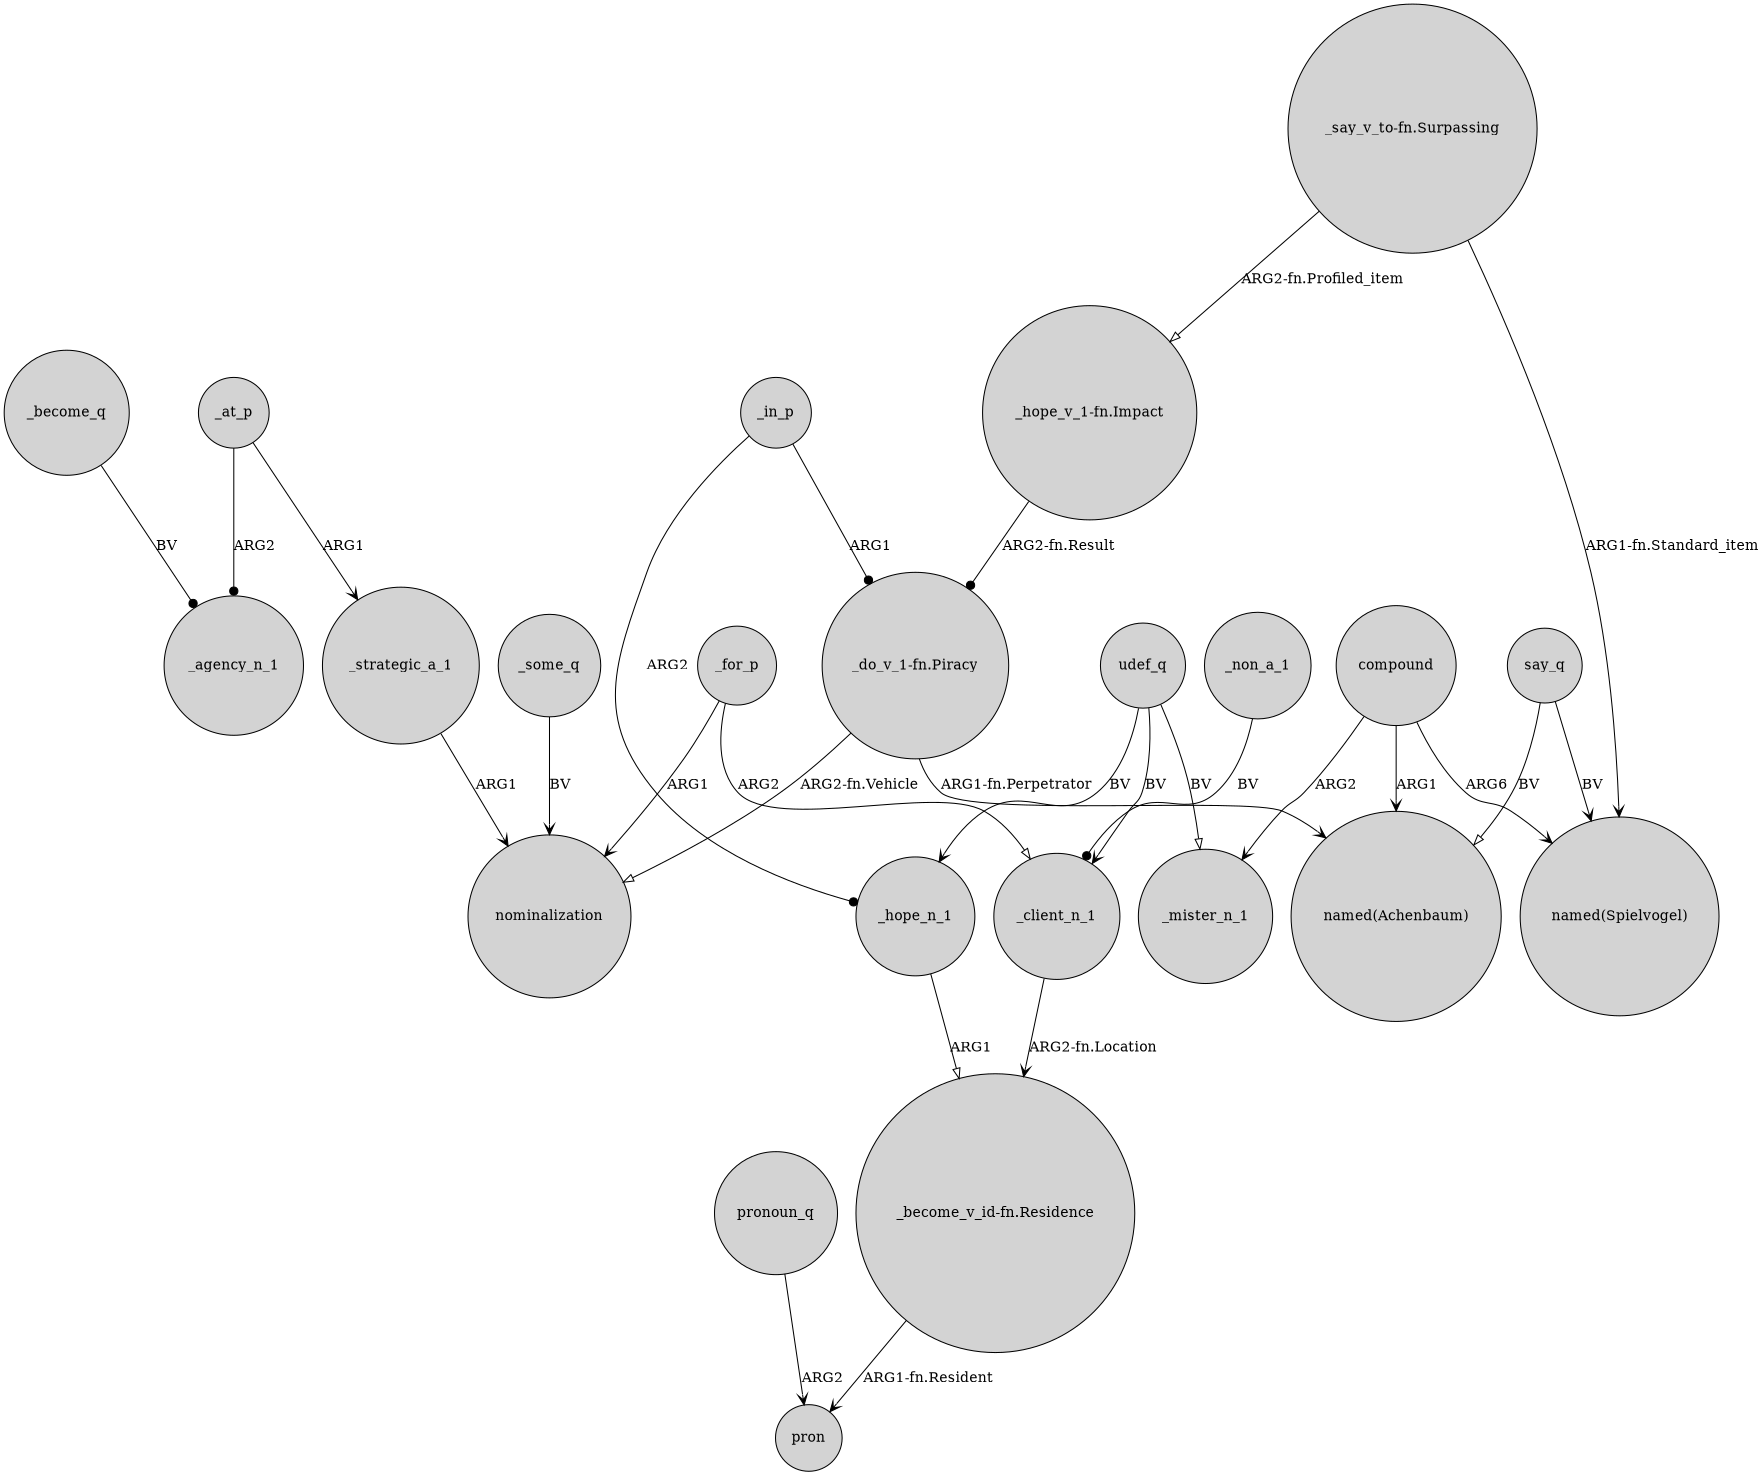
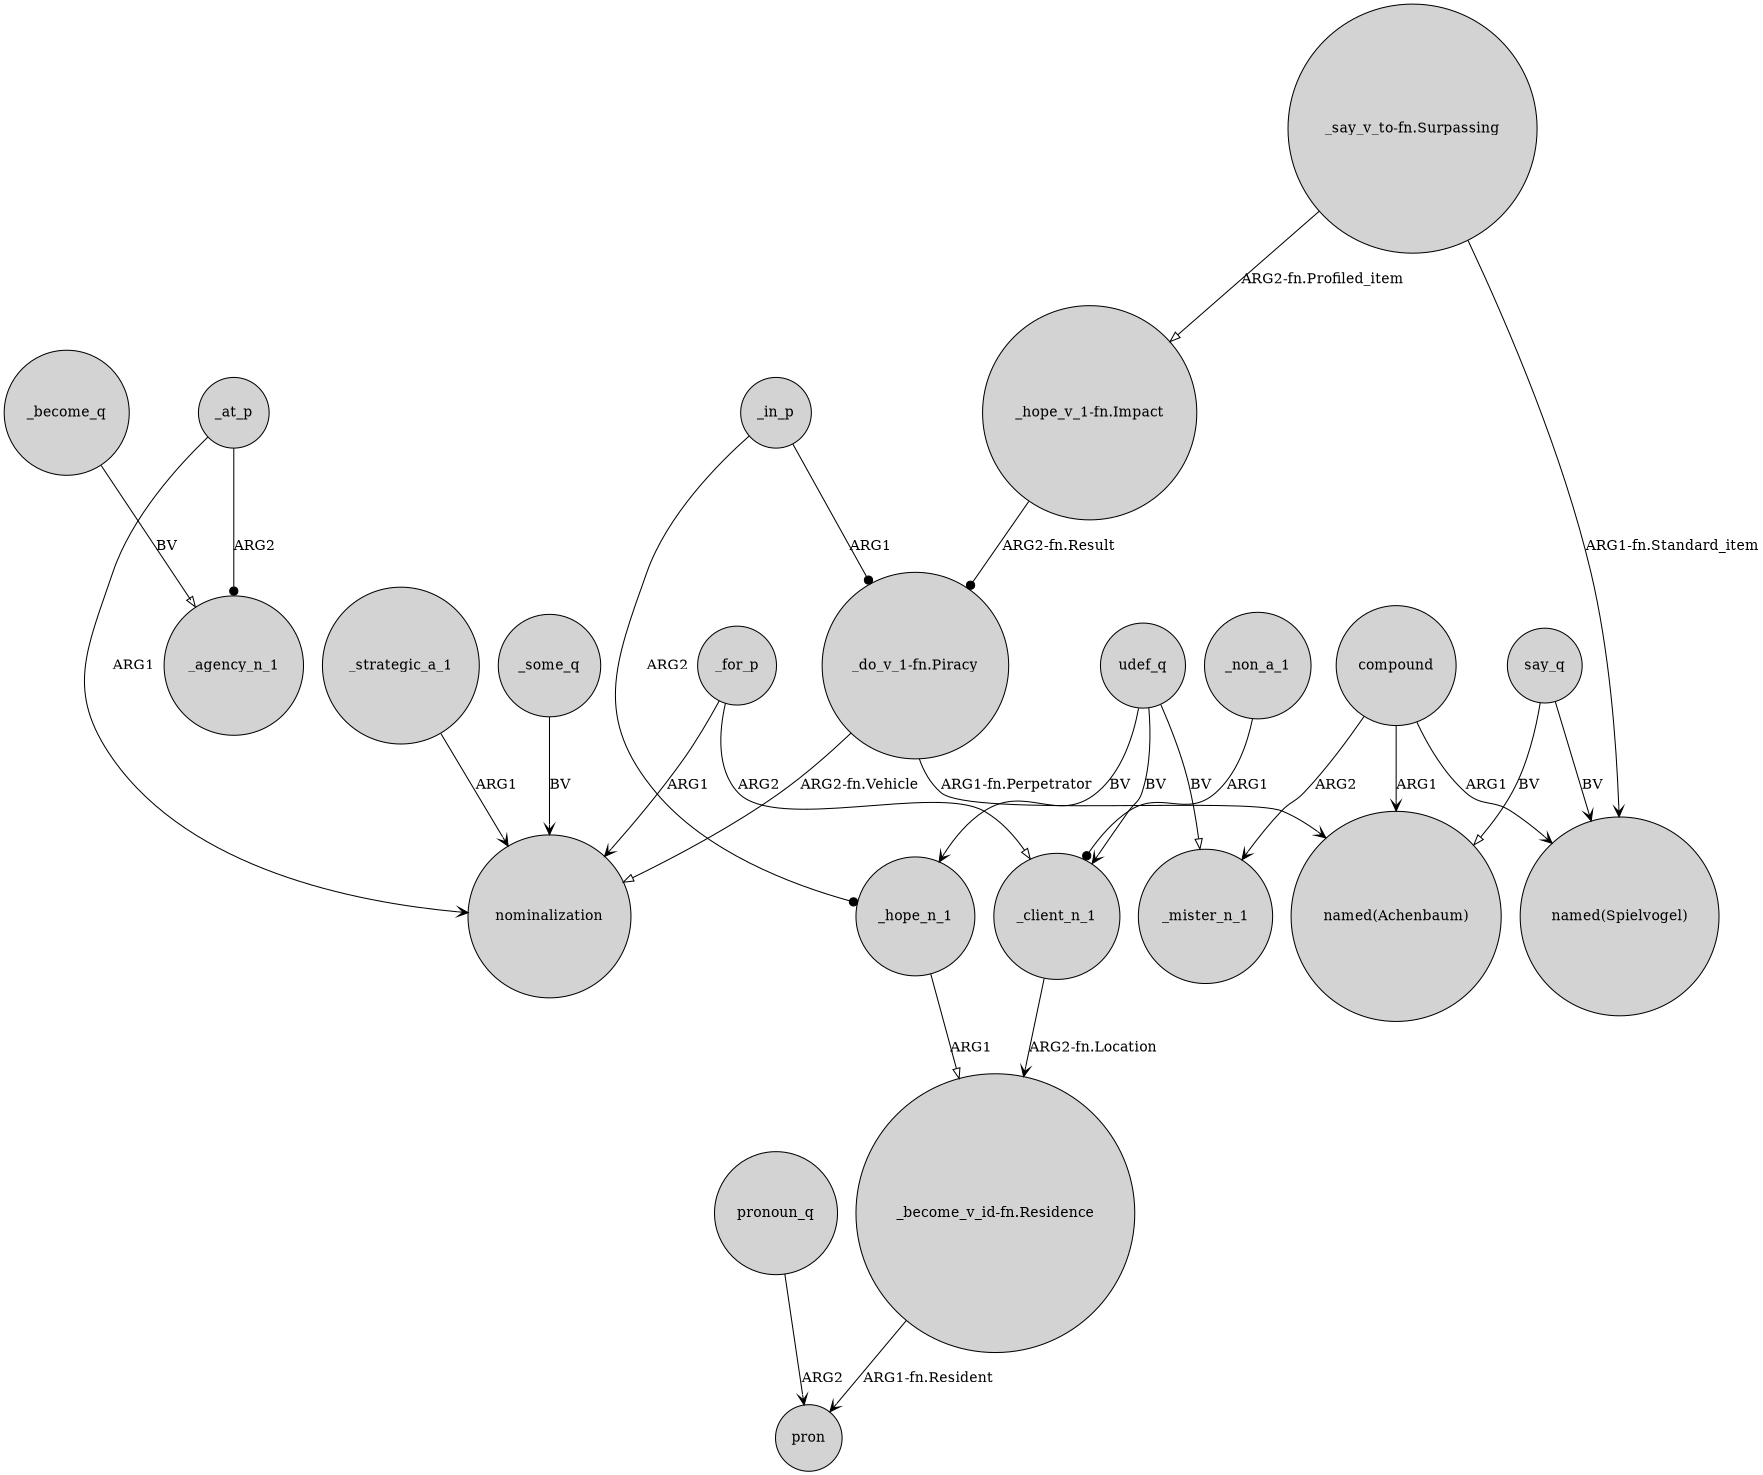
(302, 517) -> (121, 768)
(146, 533) -> (146, 533)
(1248, 785) -> (1248, 785)
(1487, 785) -> (1487, 785)
